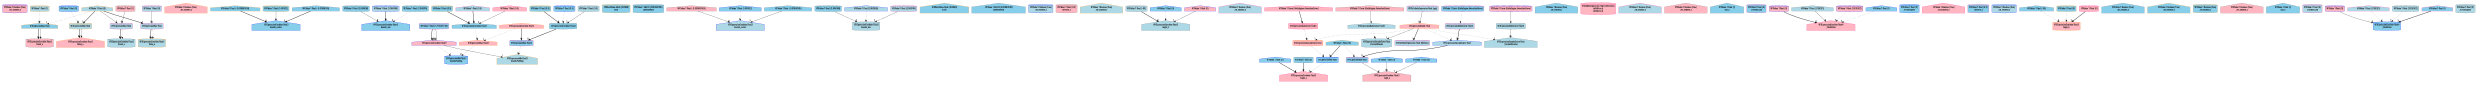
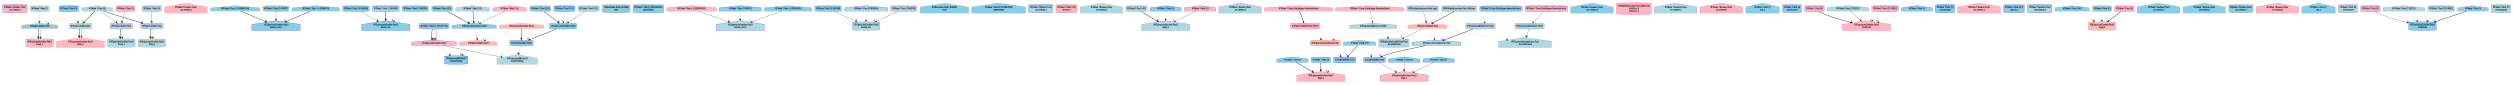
(1416, 34) -> (1444, 17)
